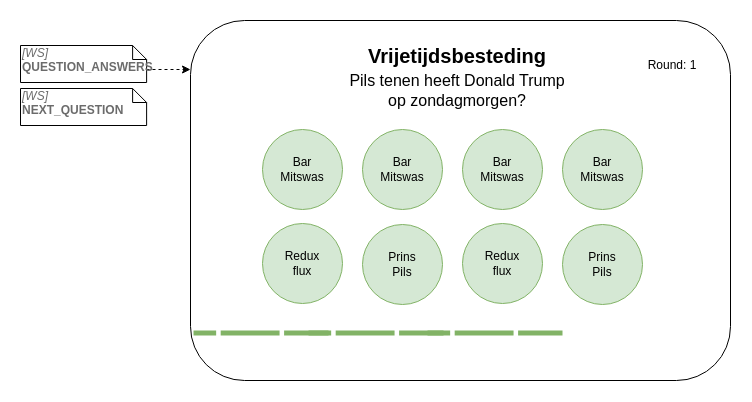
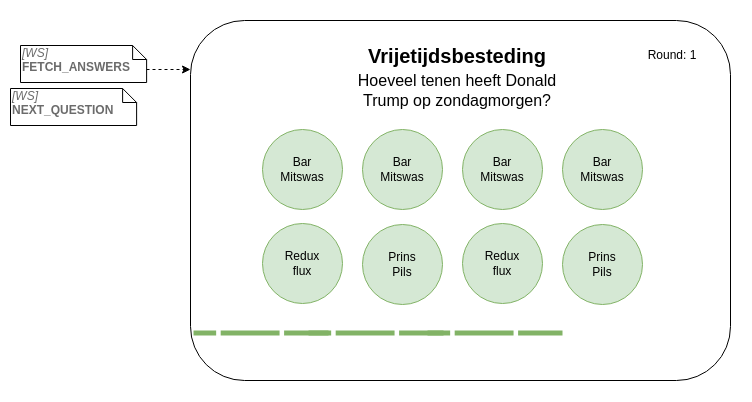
(76, 61) -> (66, 61)
(673, 66) -> (673, 56)
(458, 91) -> (458, 91)
(84, 107) -> (74, 107)
